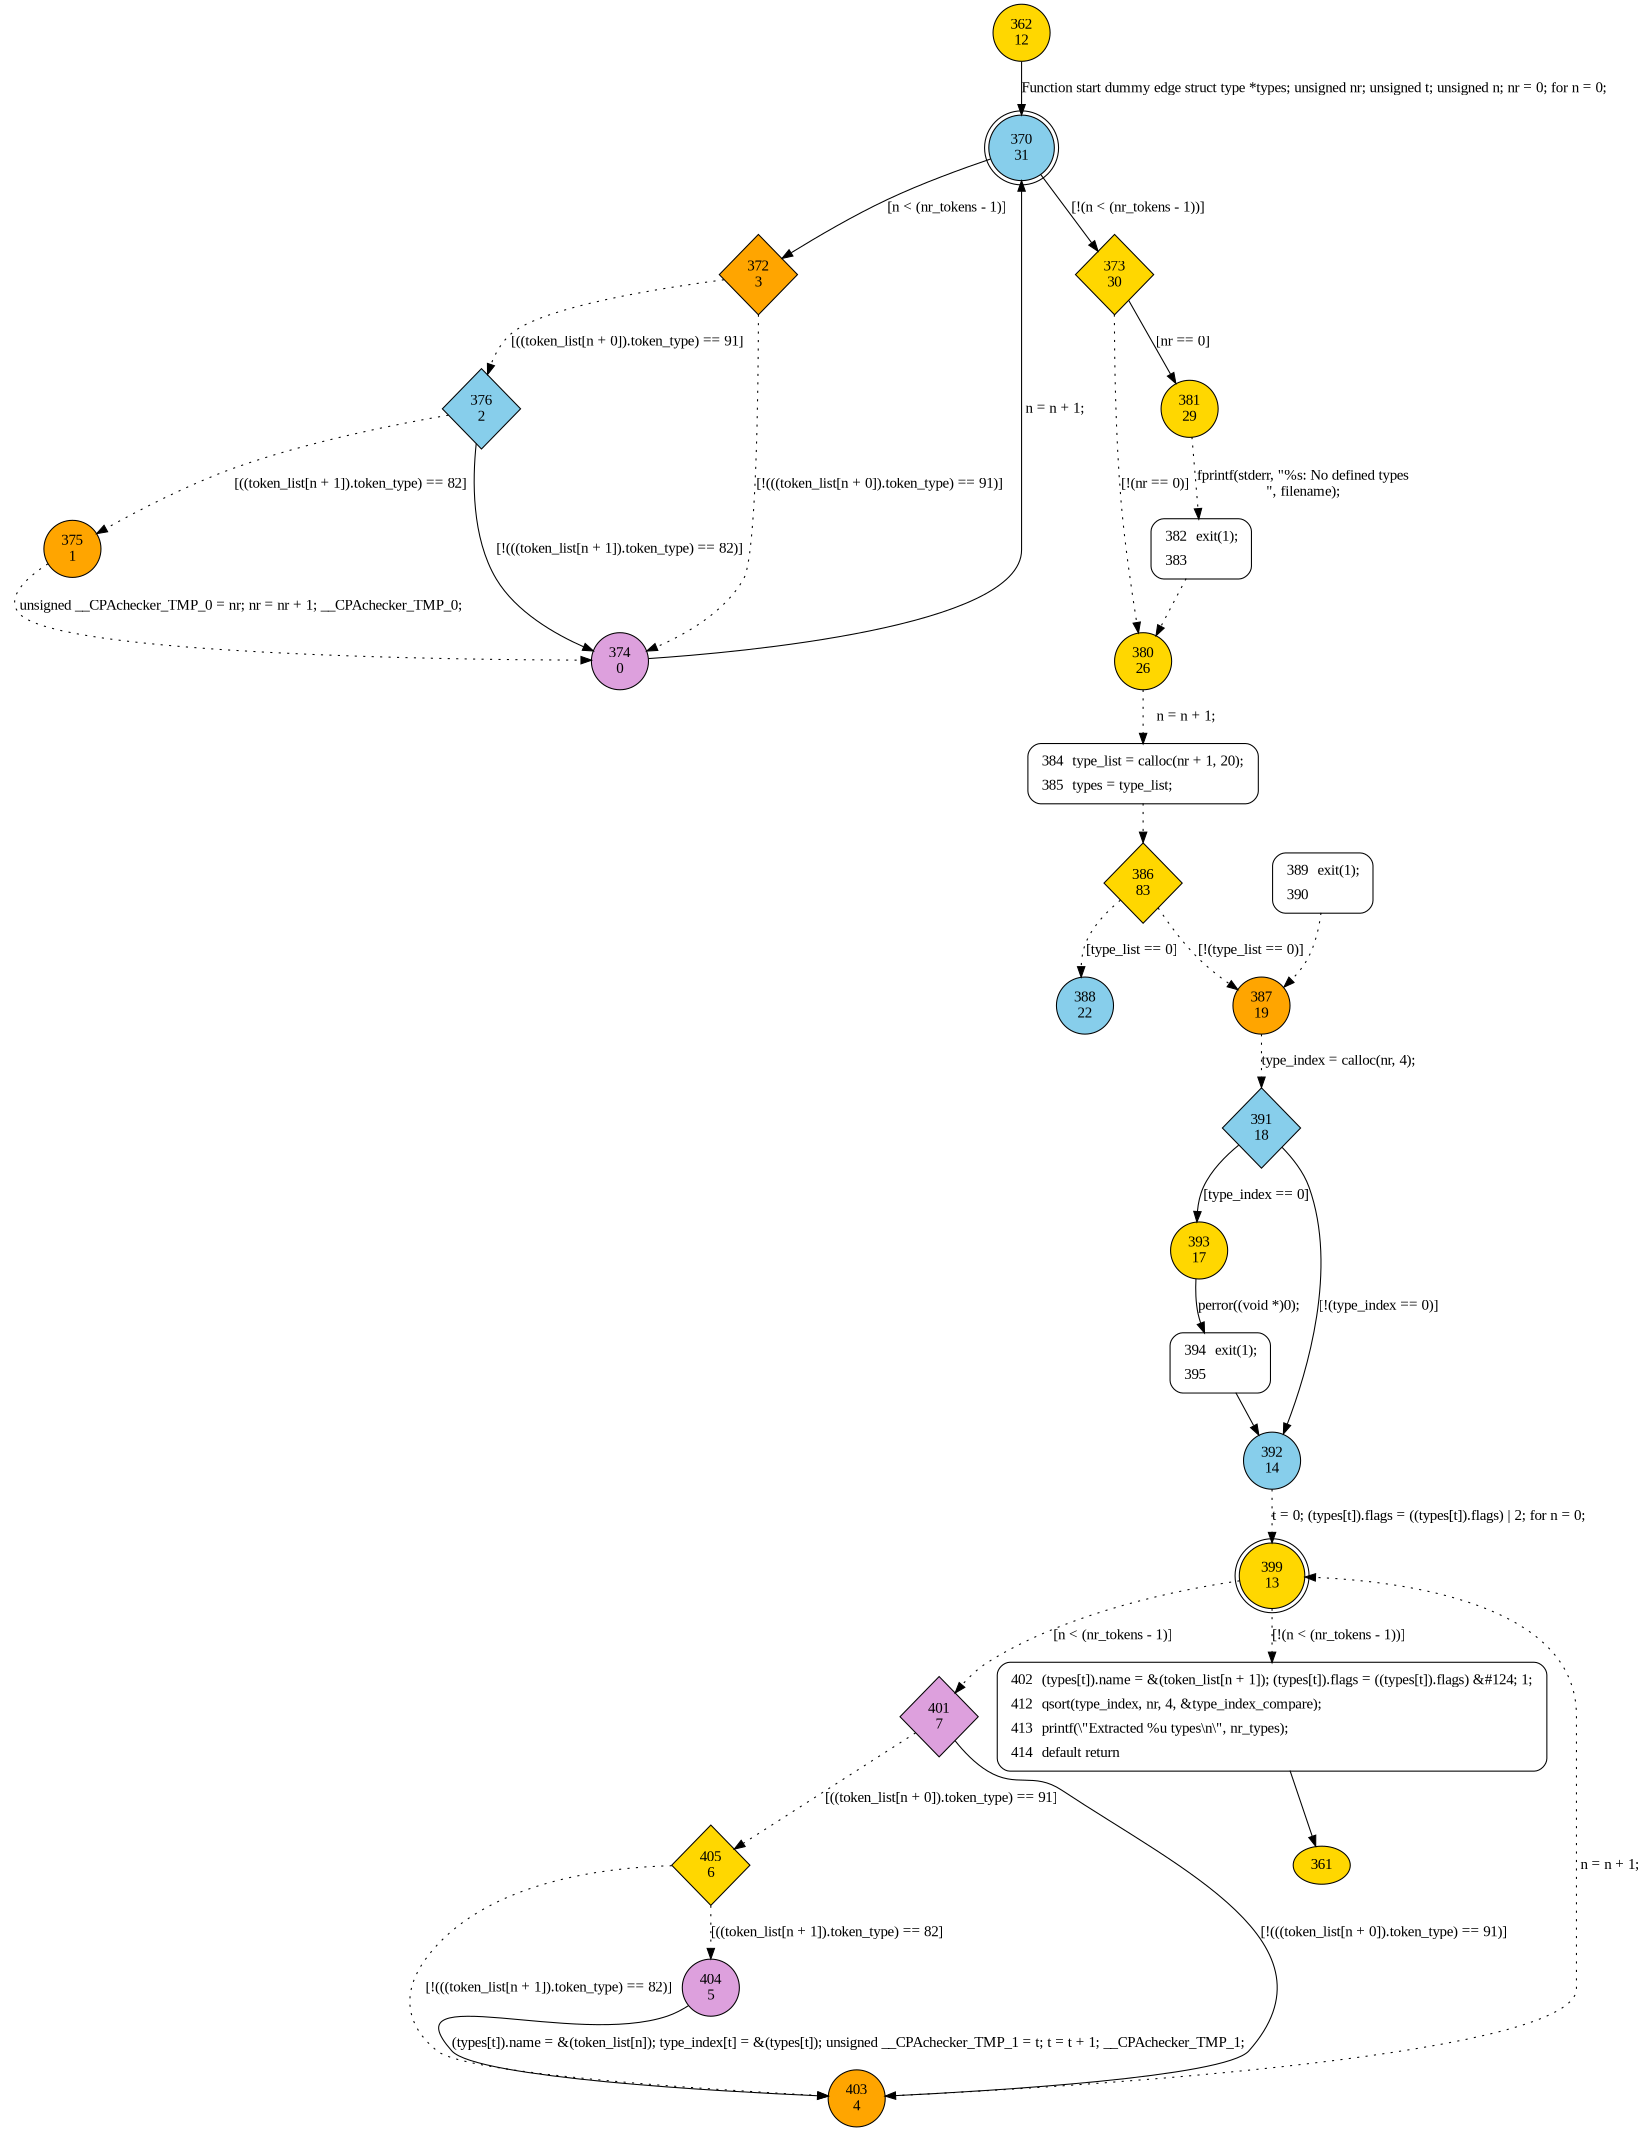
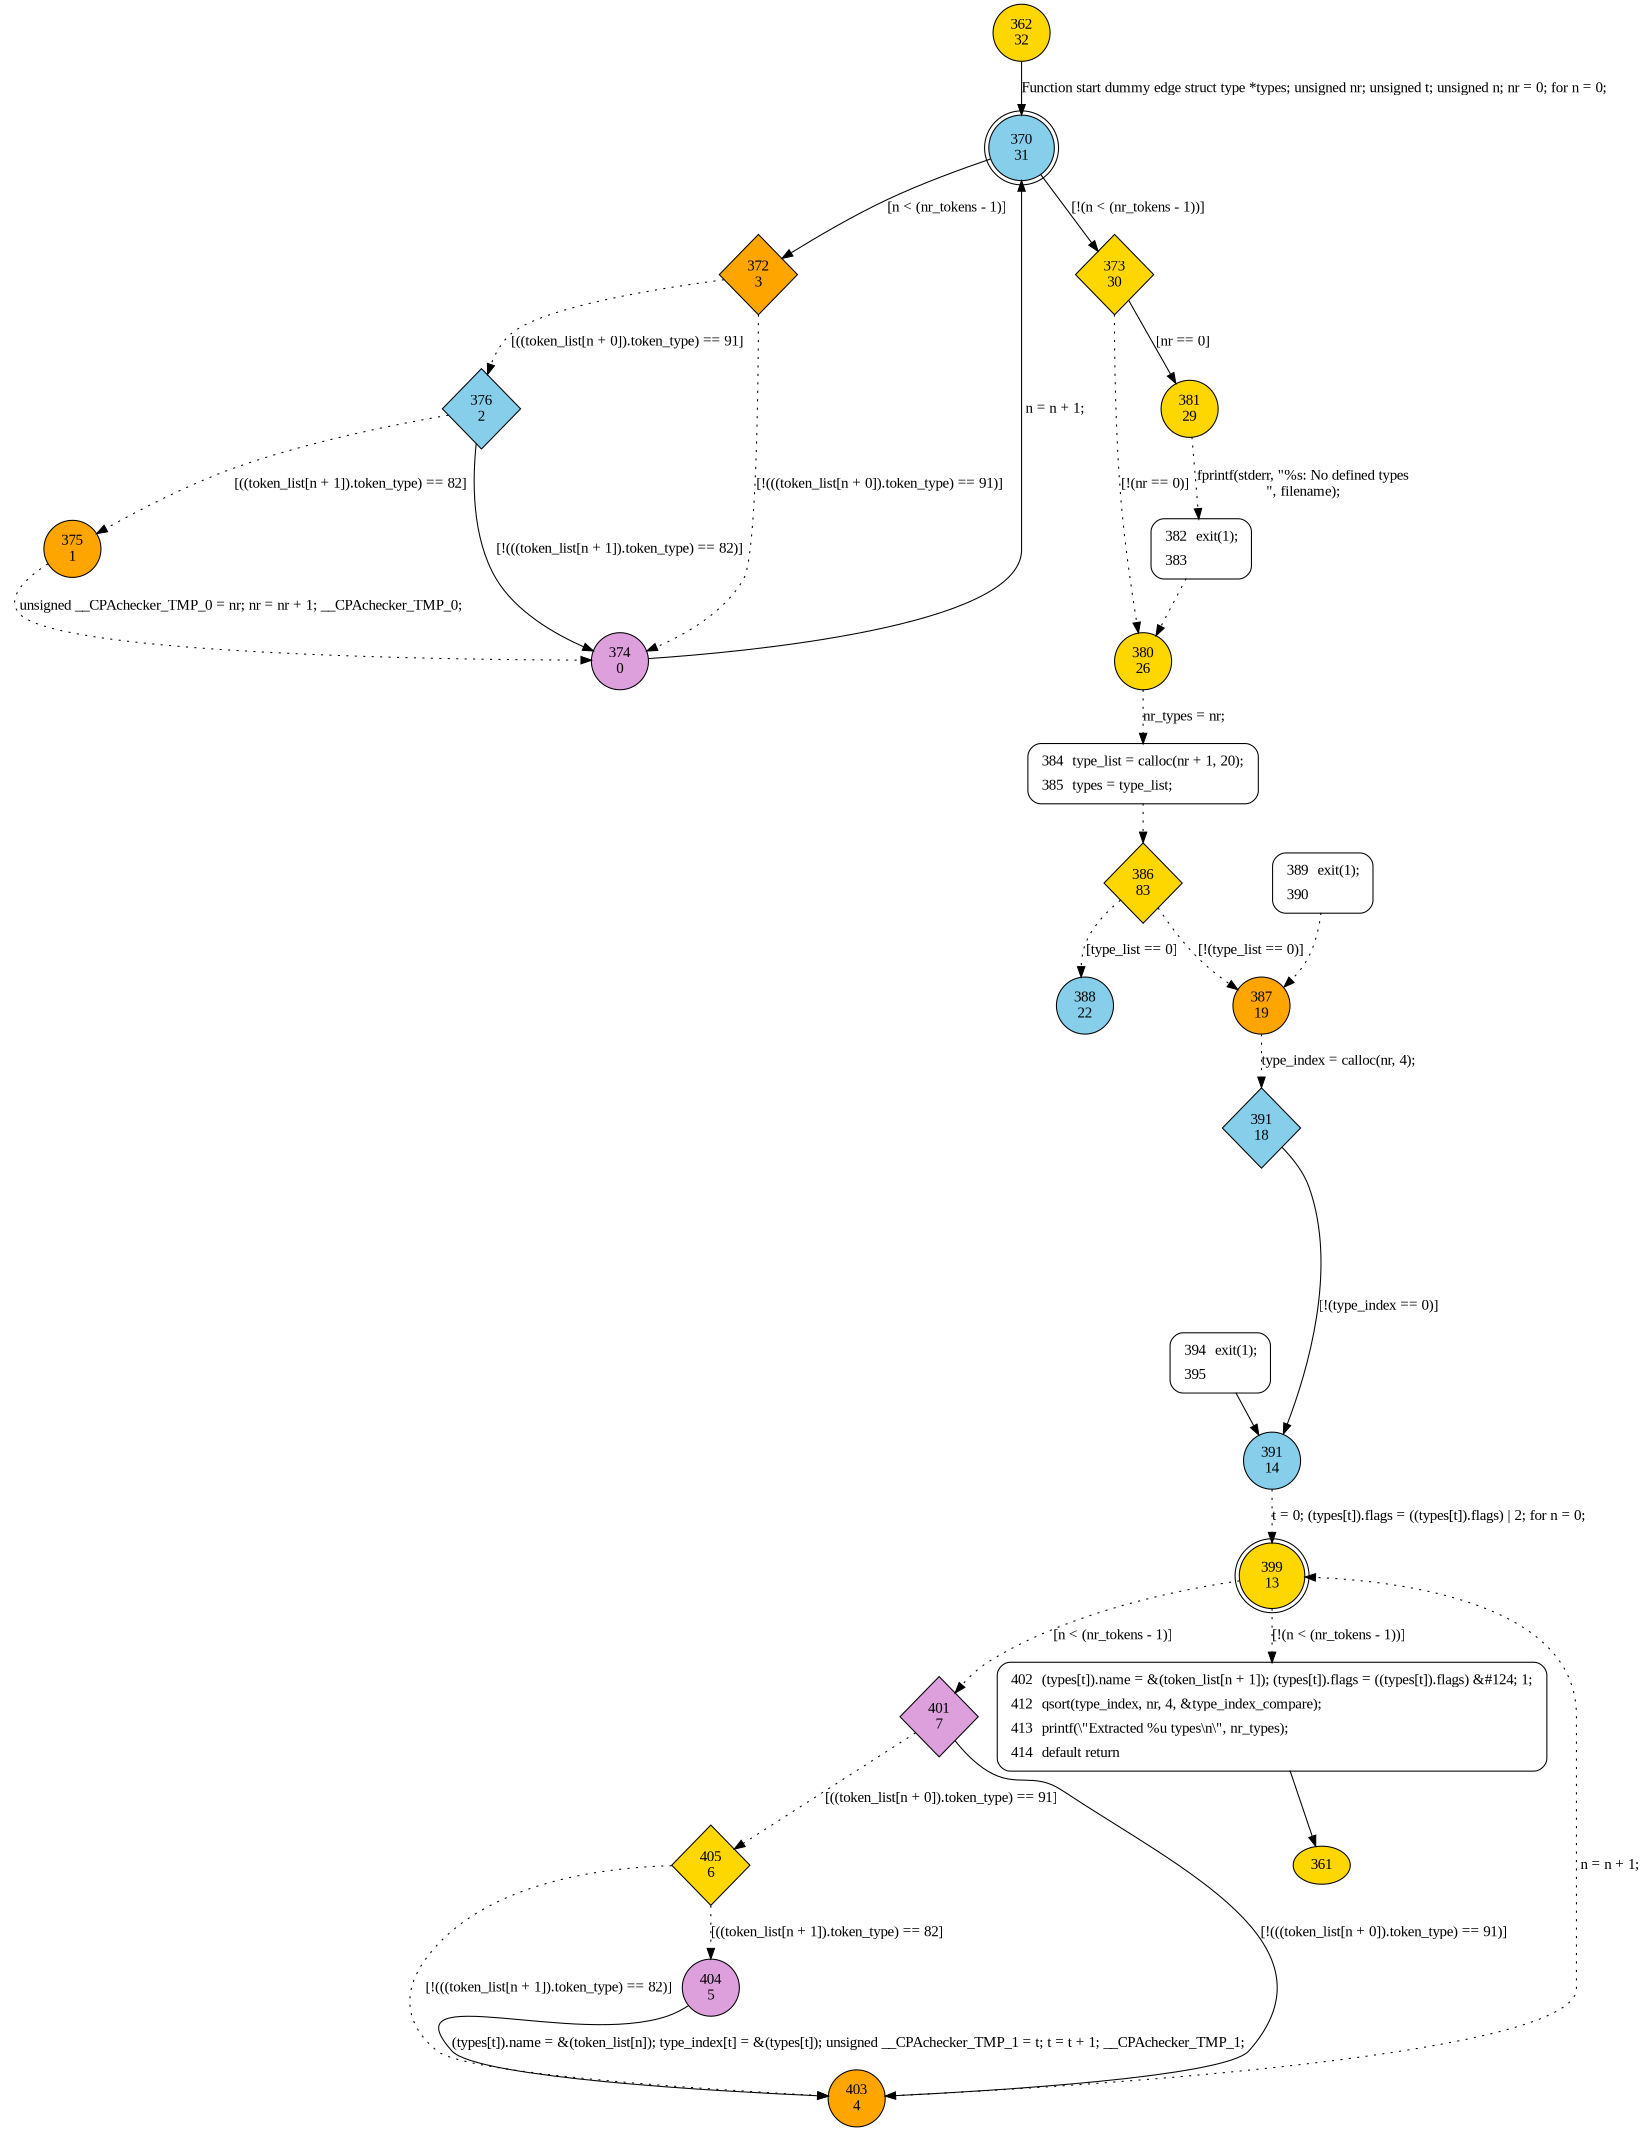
(1022, 33) -> (1022, 33)
(1184, 717) -> (1184, 717)
(1199, 1250) -> none
(1272, 1461) -> (1272, 1461)
